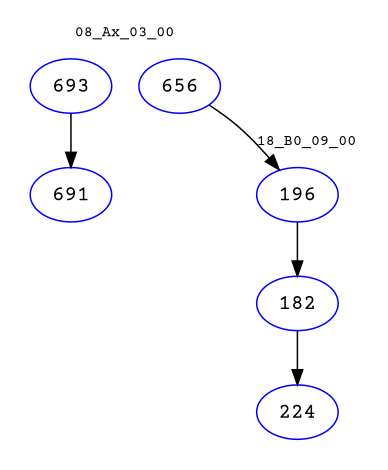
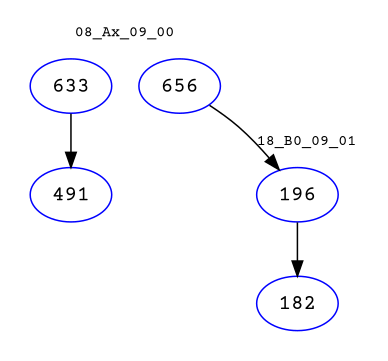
(125, 32) -> (125, 32)
(71, 86) -> (71, 86)
(307, 141) -> (307, 141)
(71, 195) -> (71, 195)
(297, 412) -> none
